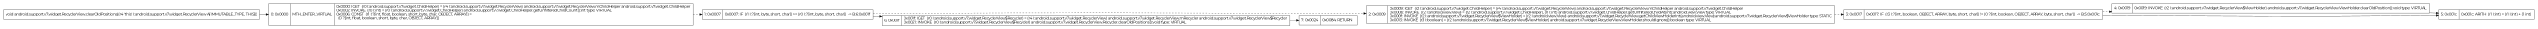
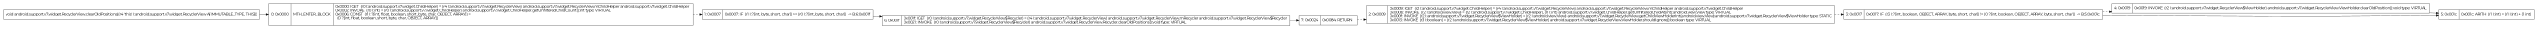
(1118, 13) -> (1361, 20)
(312, 14) -> (312, 14)
